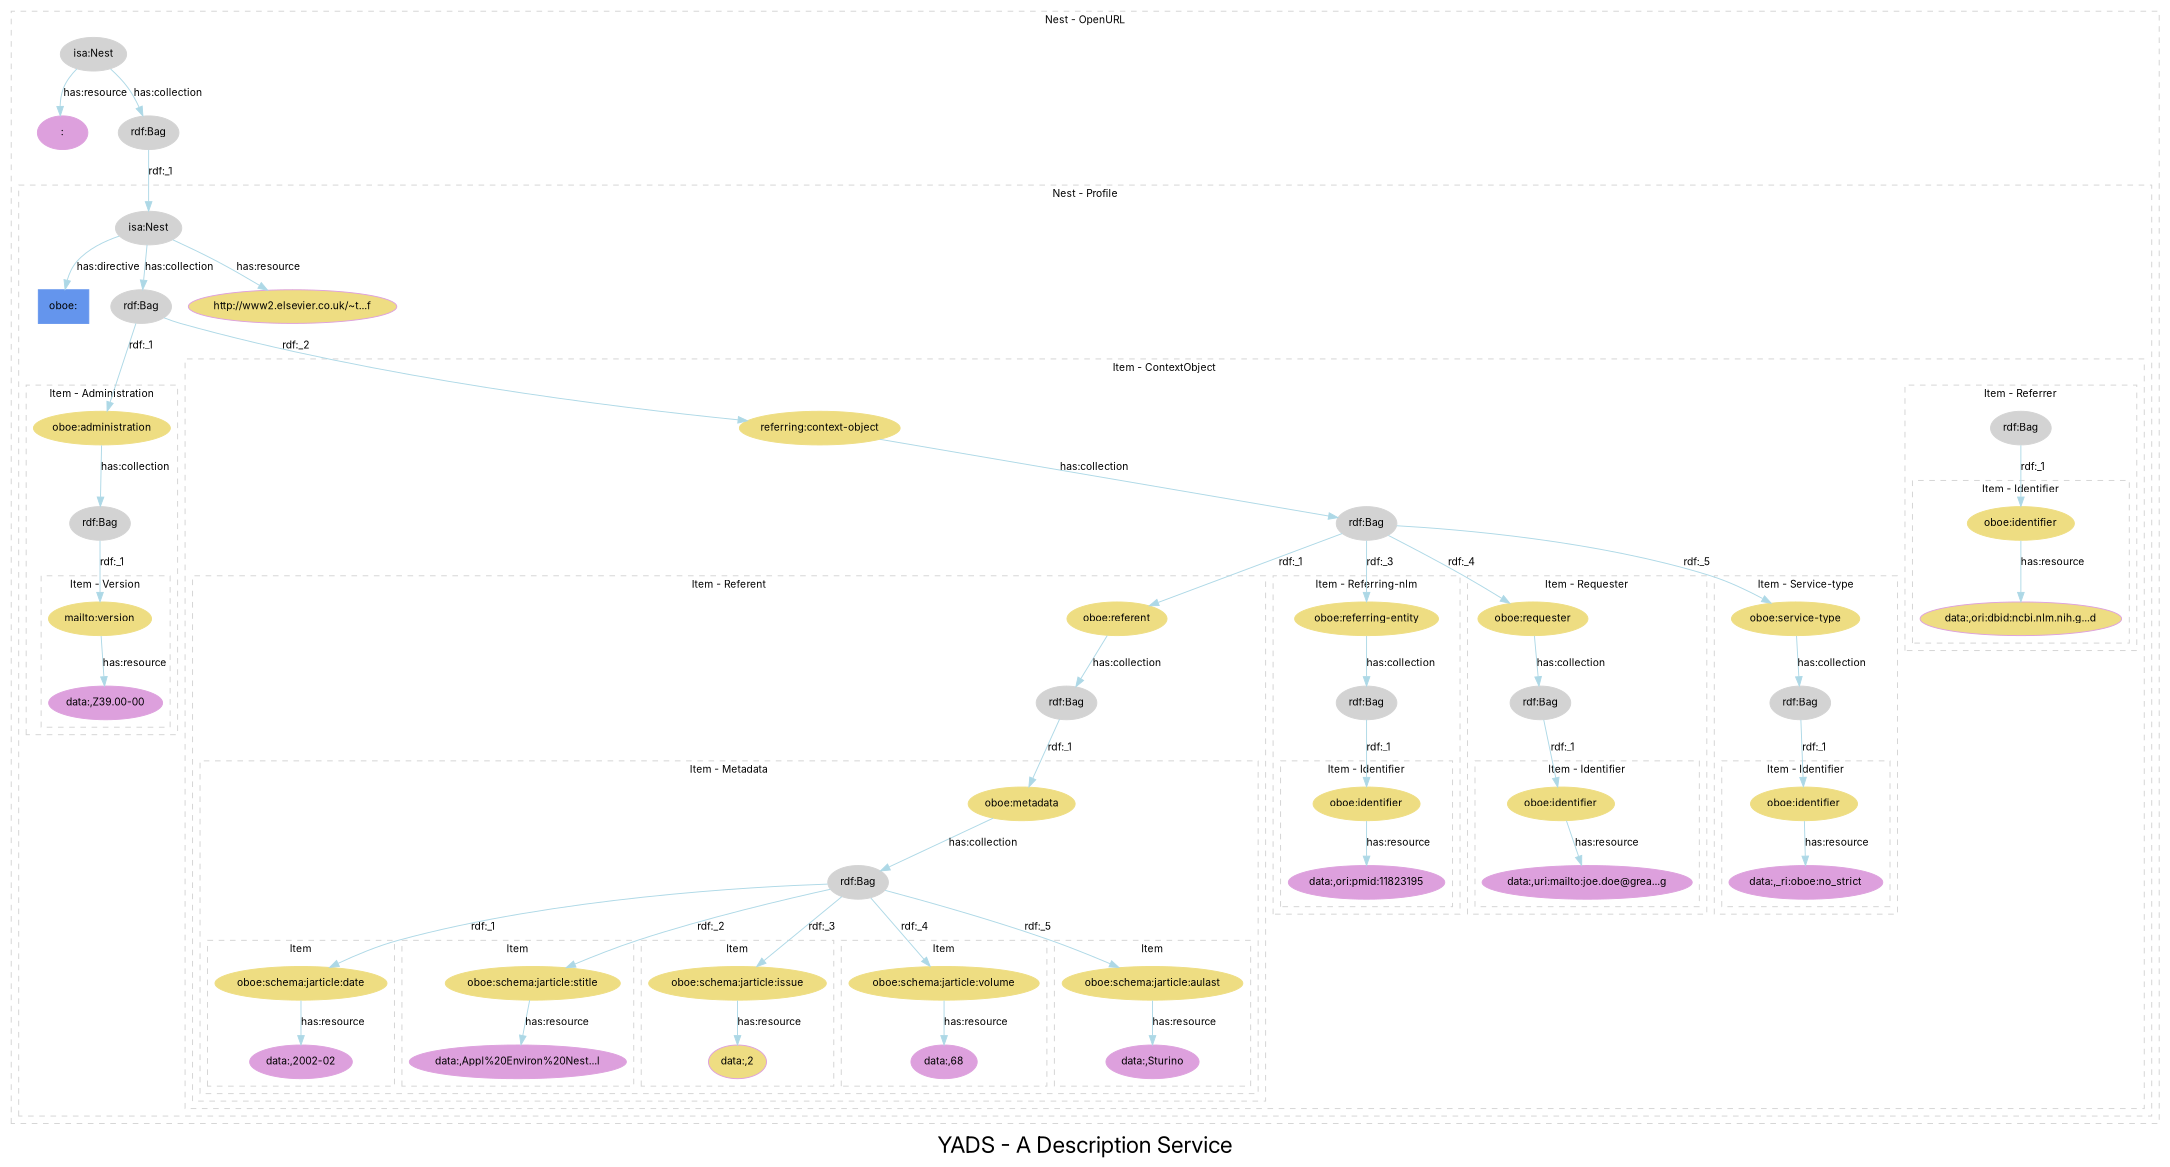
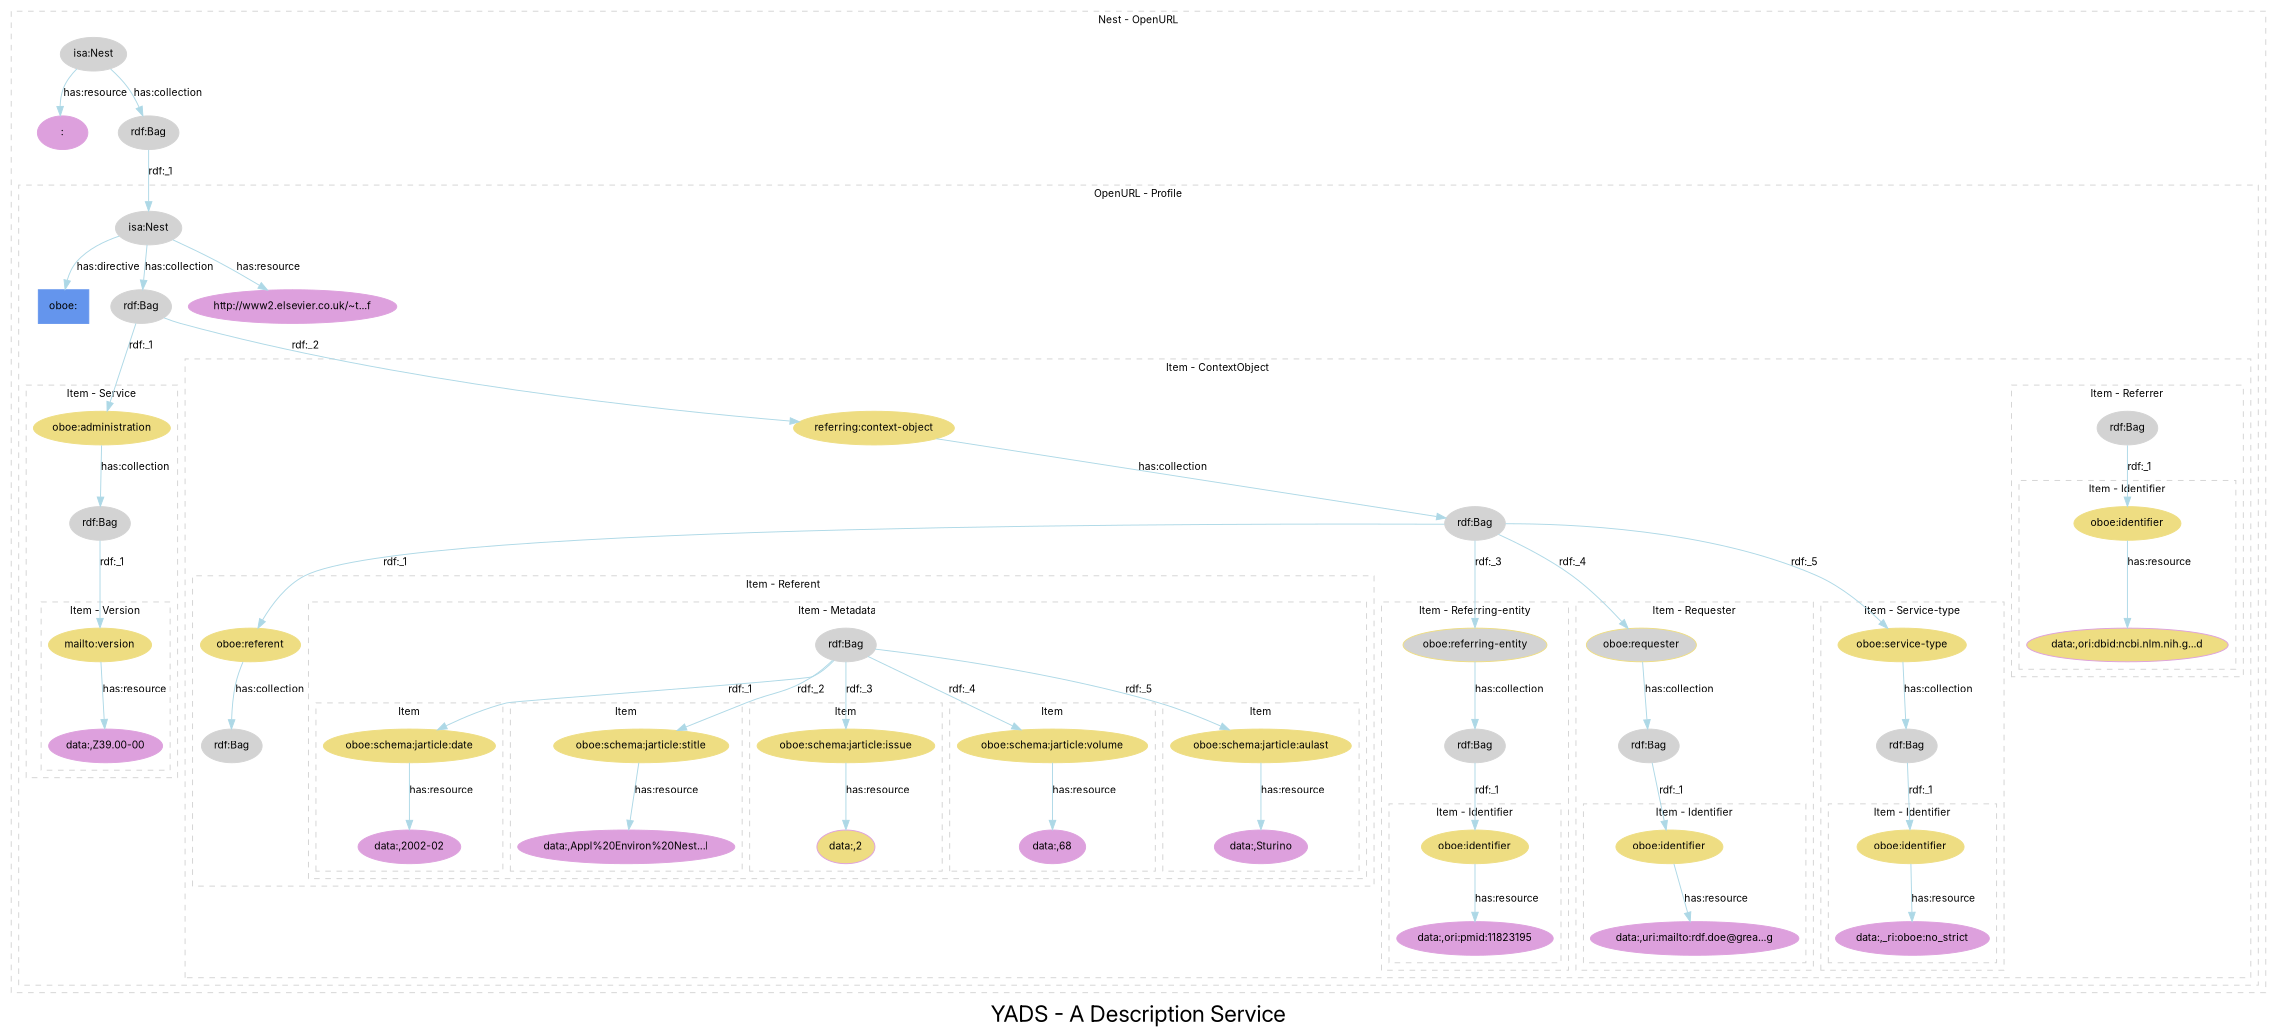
(1085, 194) -> (1138, 194)
(293, 307) -> (293, 307)
(102, 394) -> (102, 394)
(1367, 585) -> (1475, 611)
(1367, 619) -> (1475, 645)
(1533, 619) -> (1641, 645)
(1022, 804) -> none
(1587, 882) -> (1695, 938)
